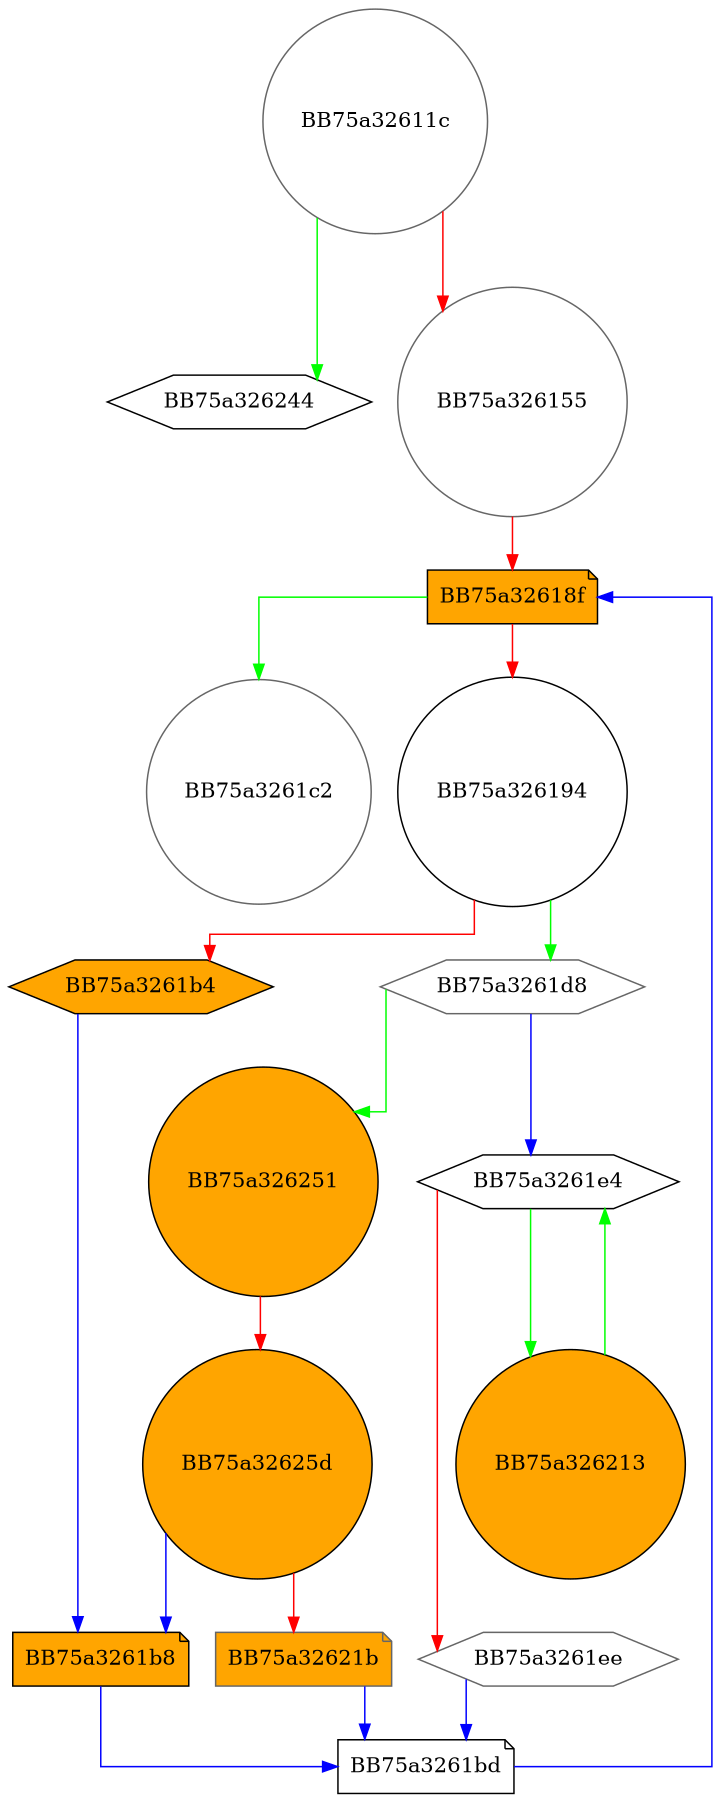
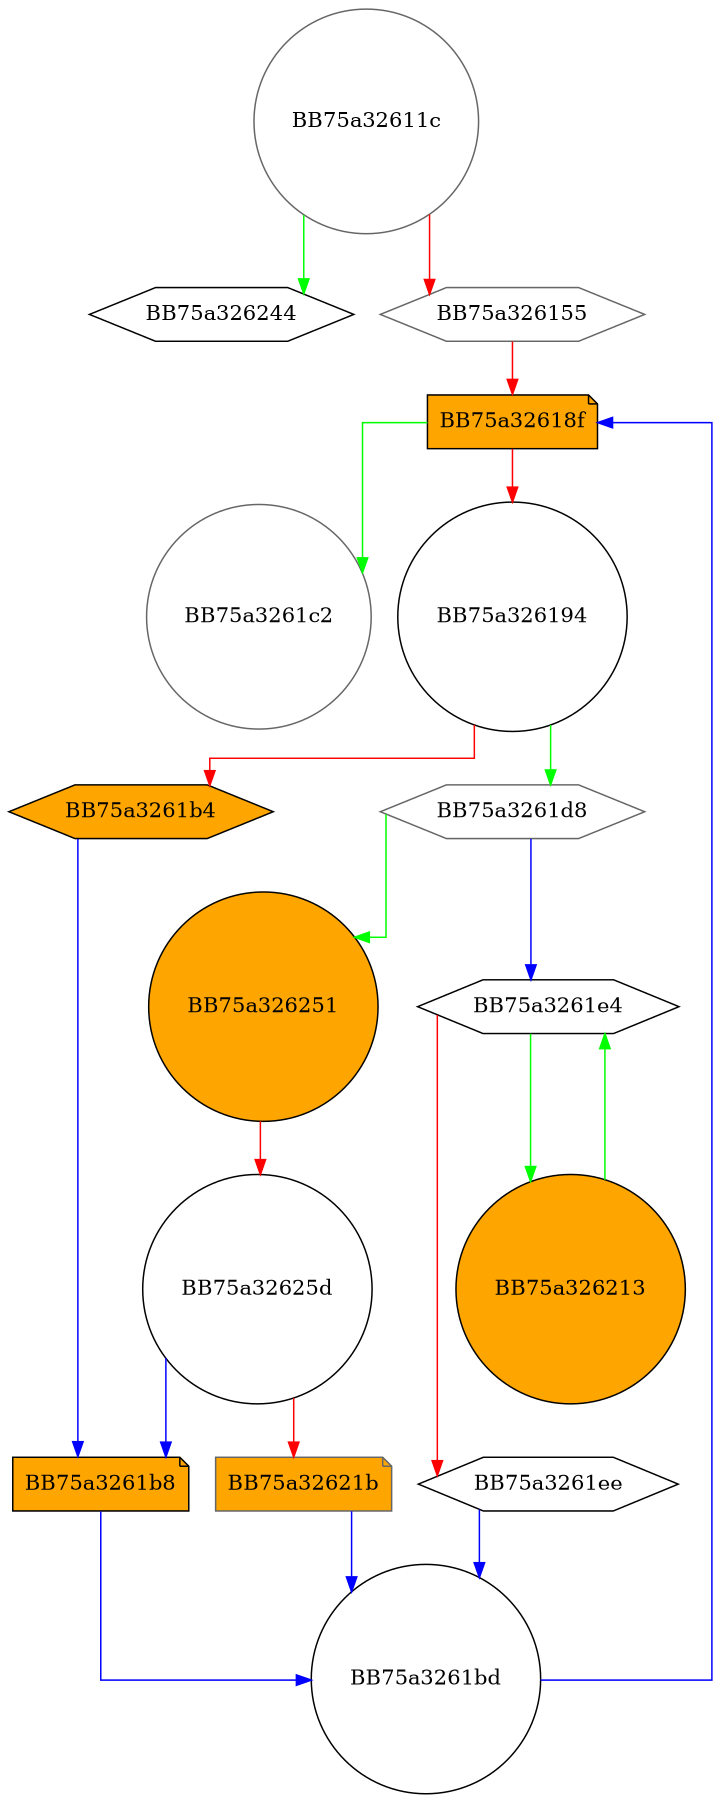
(512, 402) -> (512, 314)
(257, 1464) -> (257, 1289)
(548, 1659) -> (548, 1484)
(426, 1767) -> (426, 1679)
